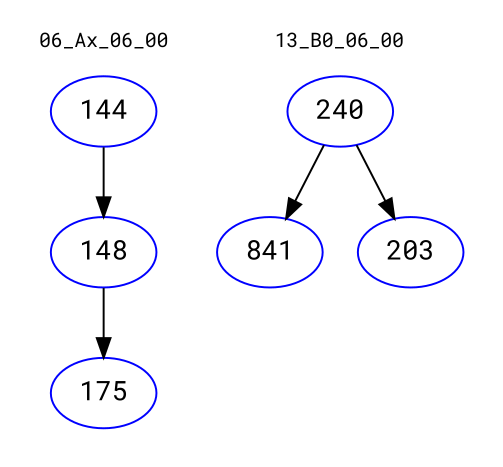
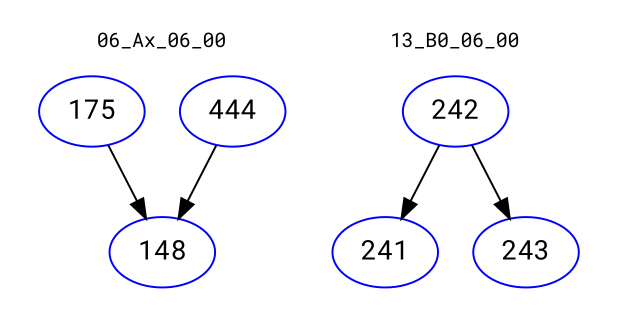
(104, 111) -> (233, 111)
(340, 111) -> (456, 111)
(270, 252) -> (385, 252)
(411, 252) -> (526, 252)
(104, 313) -> (123, 173)
